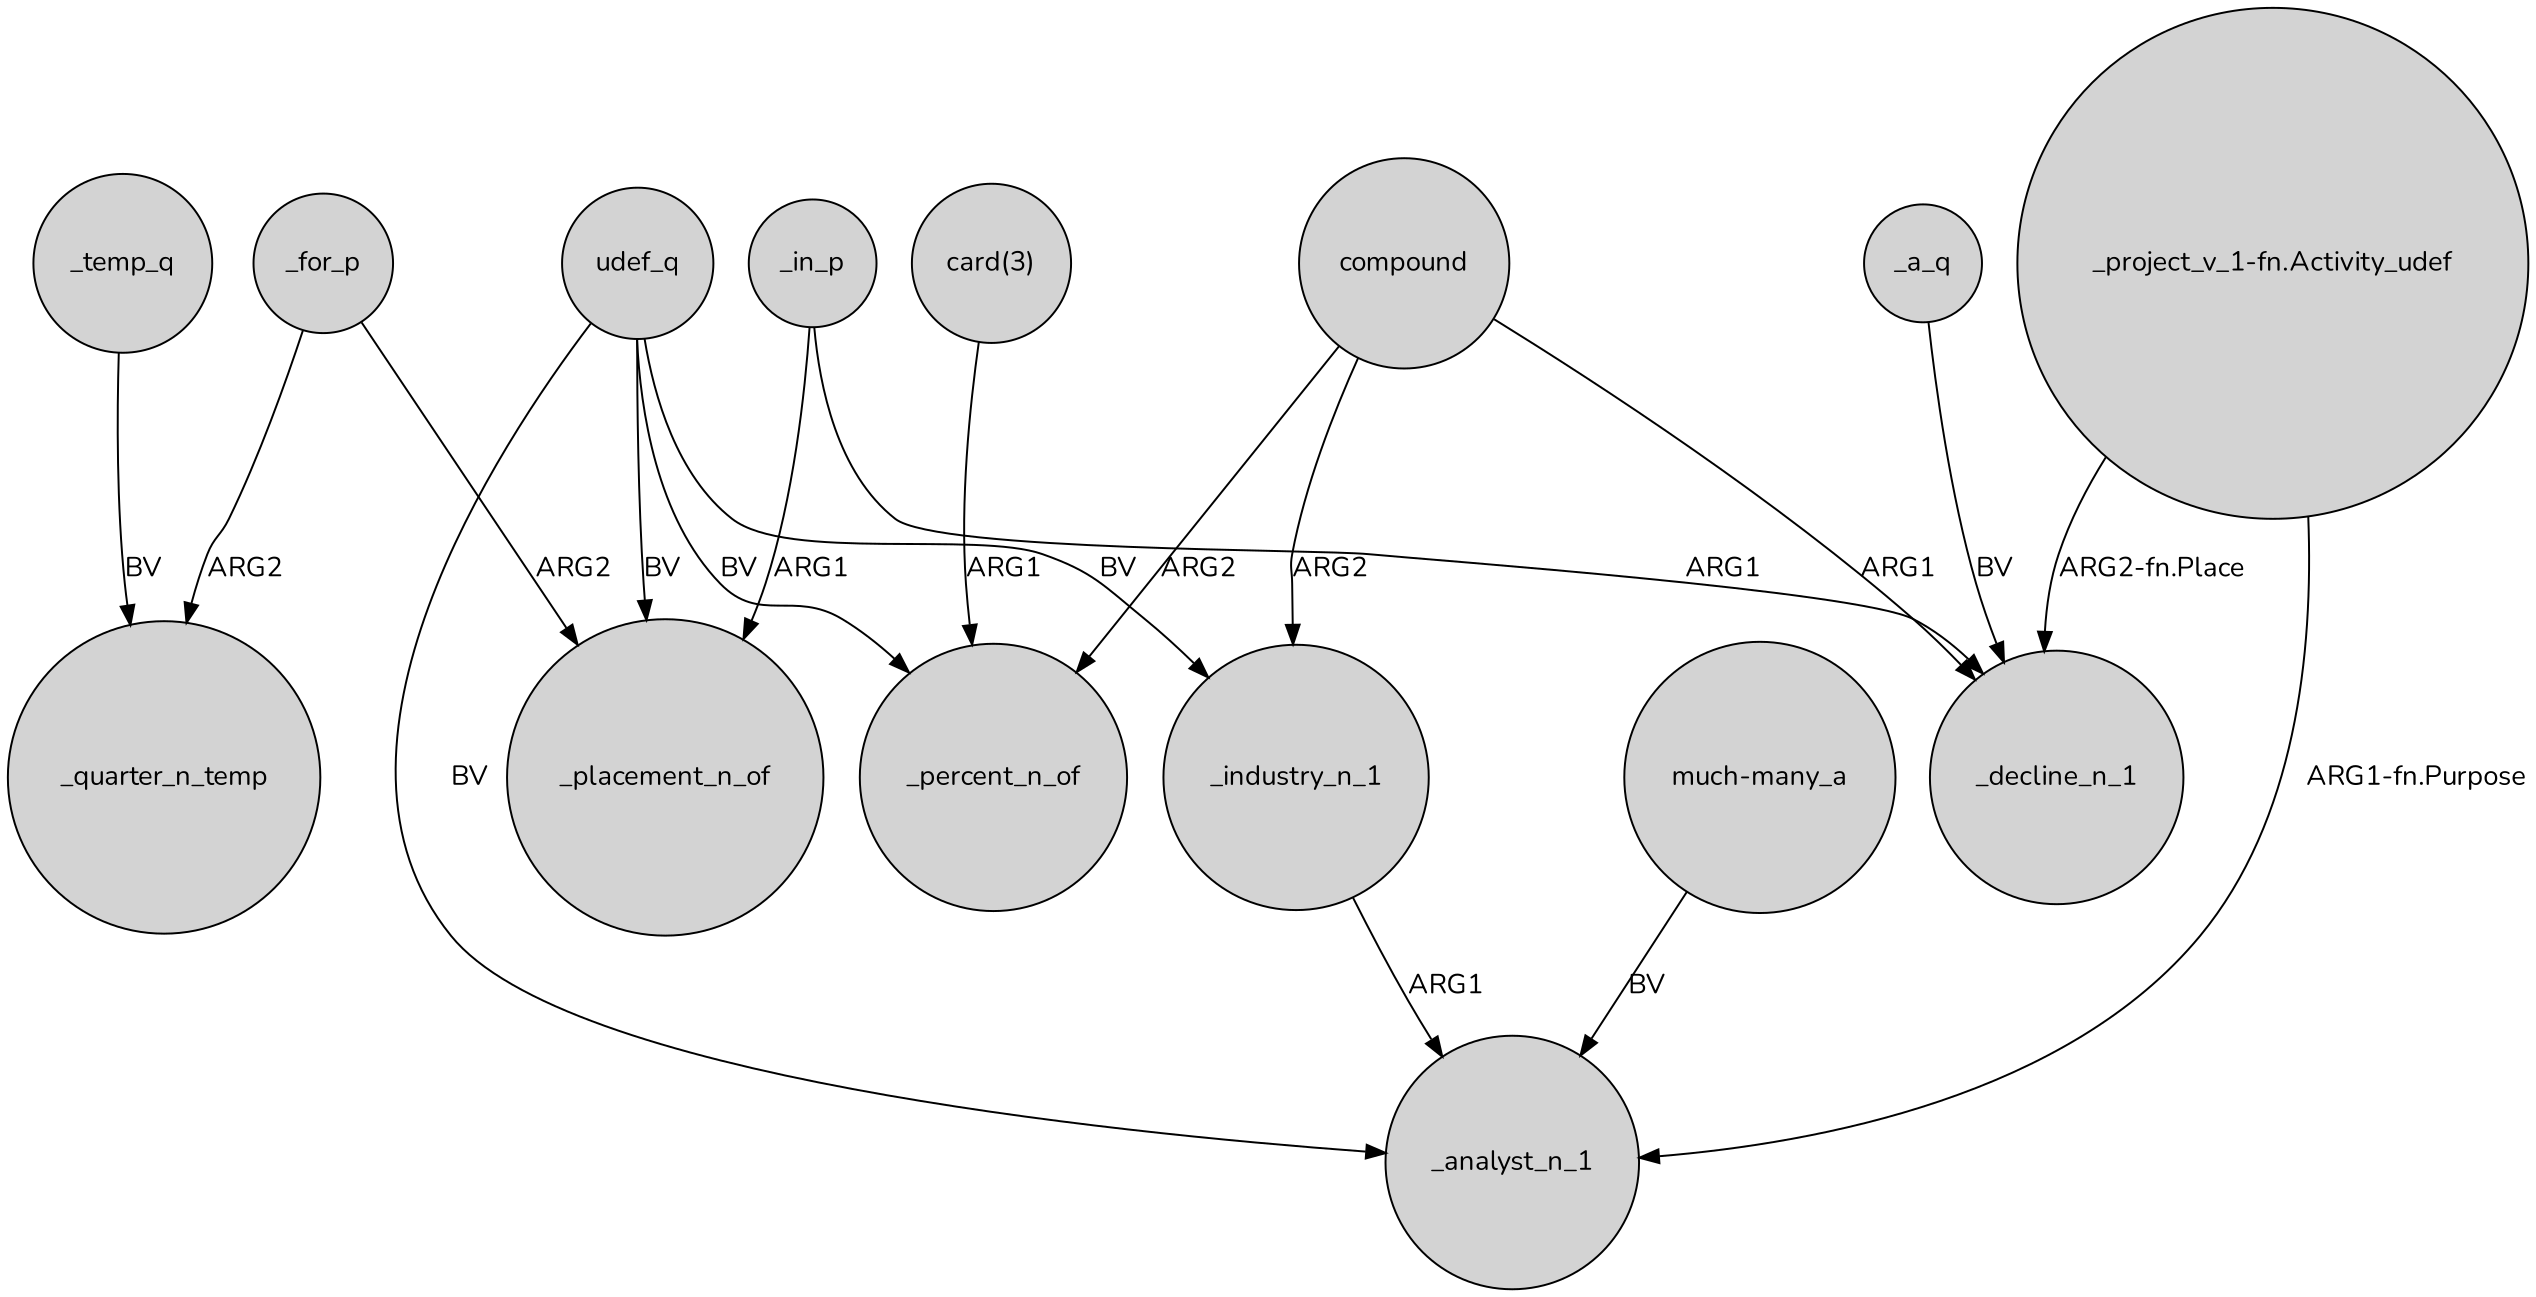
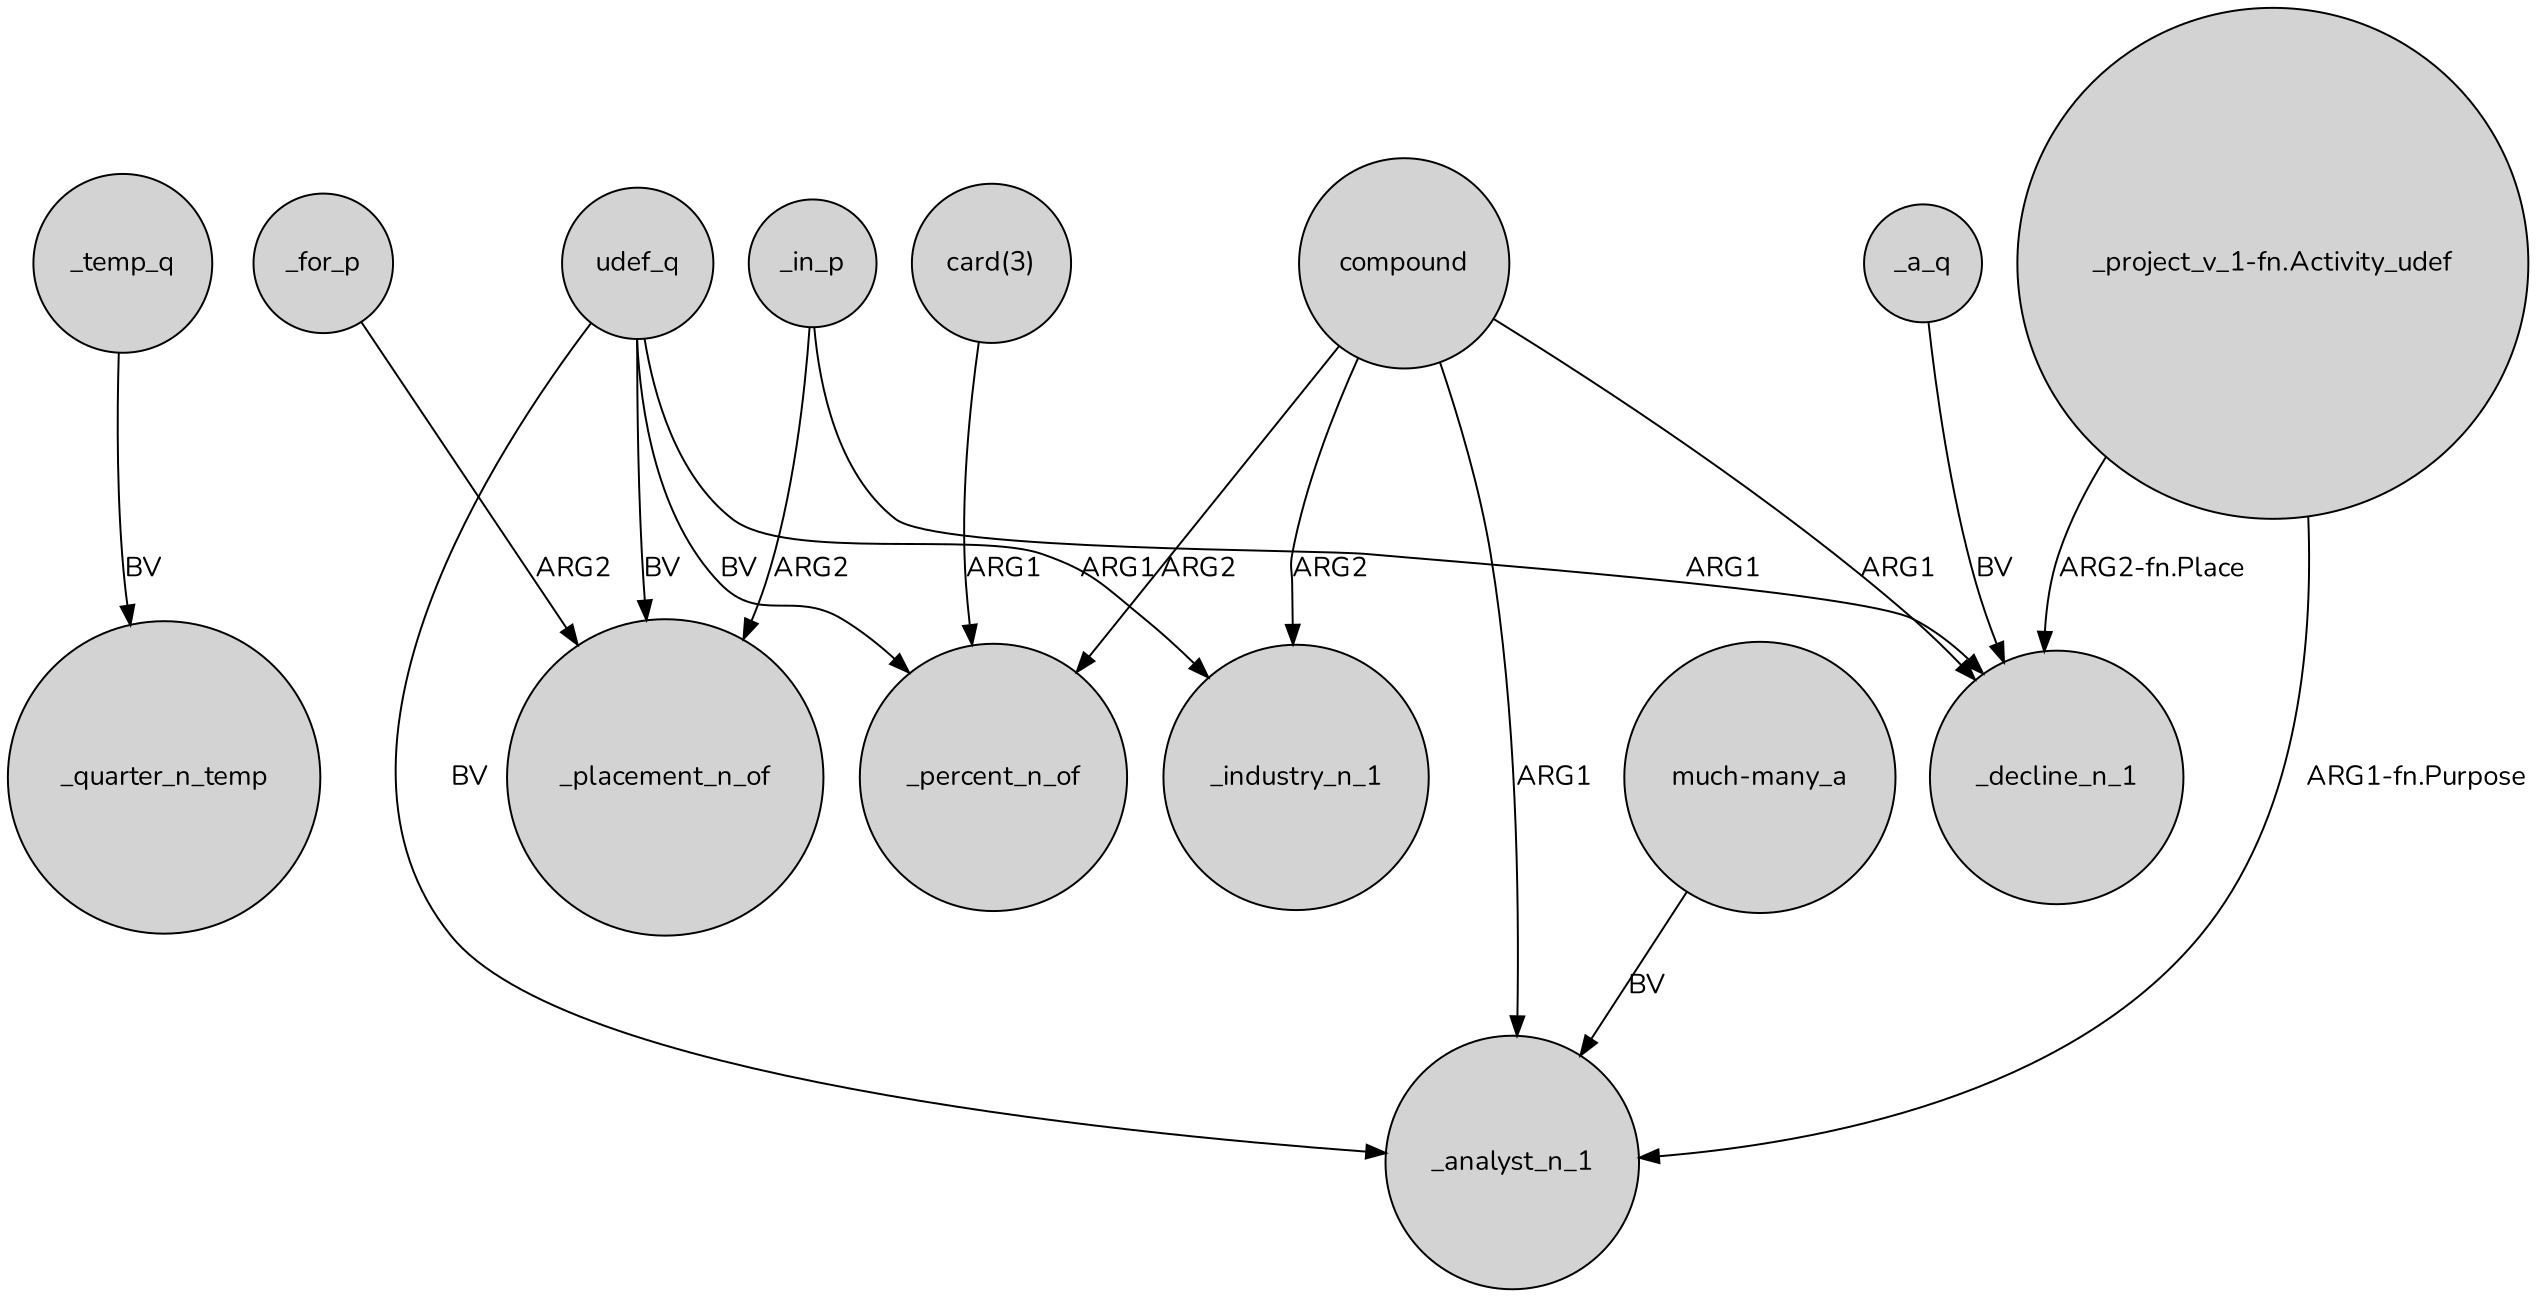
(251, 469) -> none
(812, 569) -> (812, 569)
(1118, 569) -> (1118, 569)
(1391, 969) -> (1507, 685)
